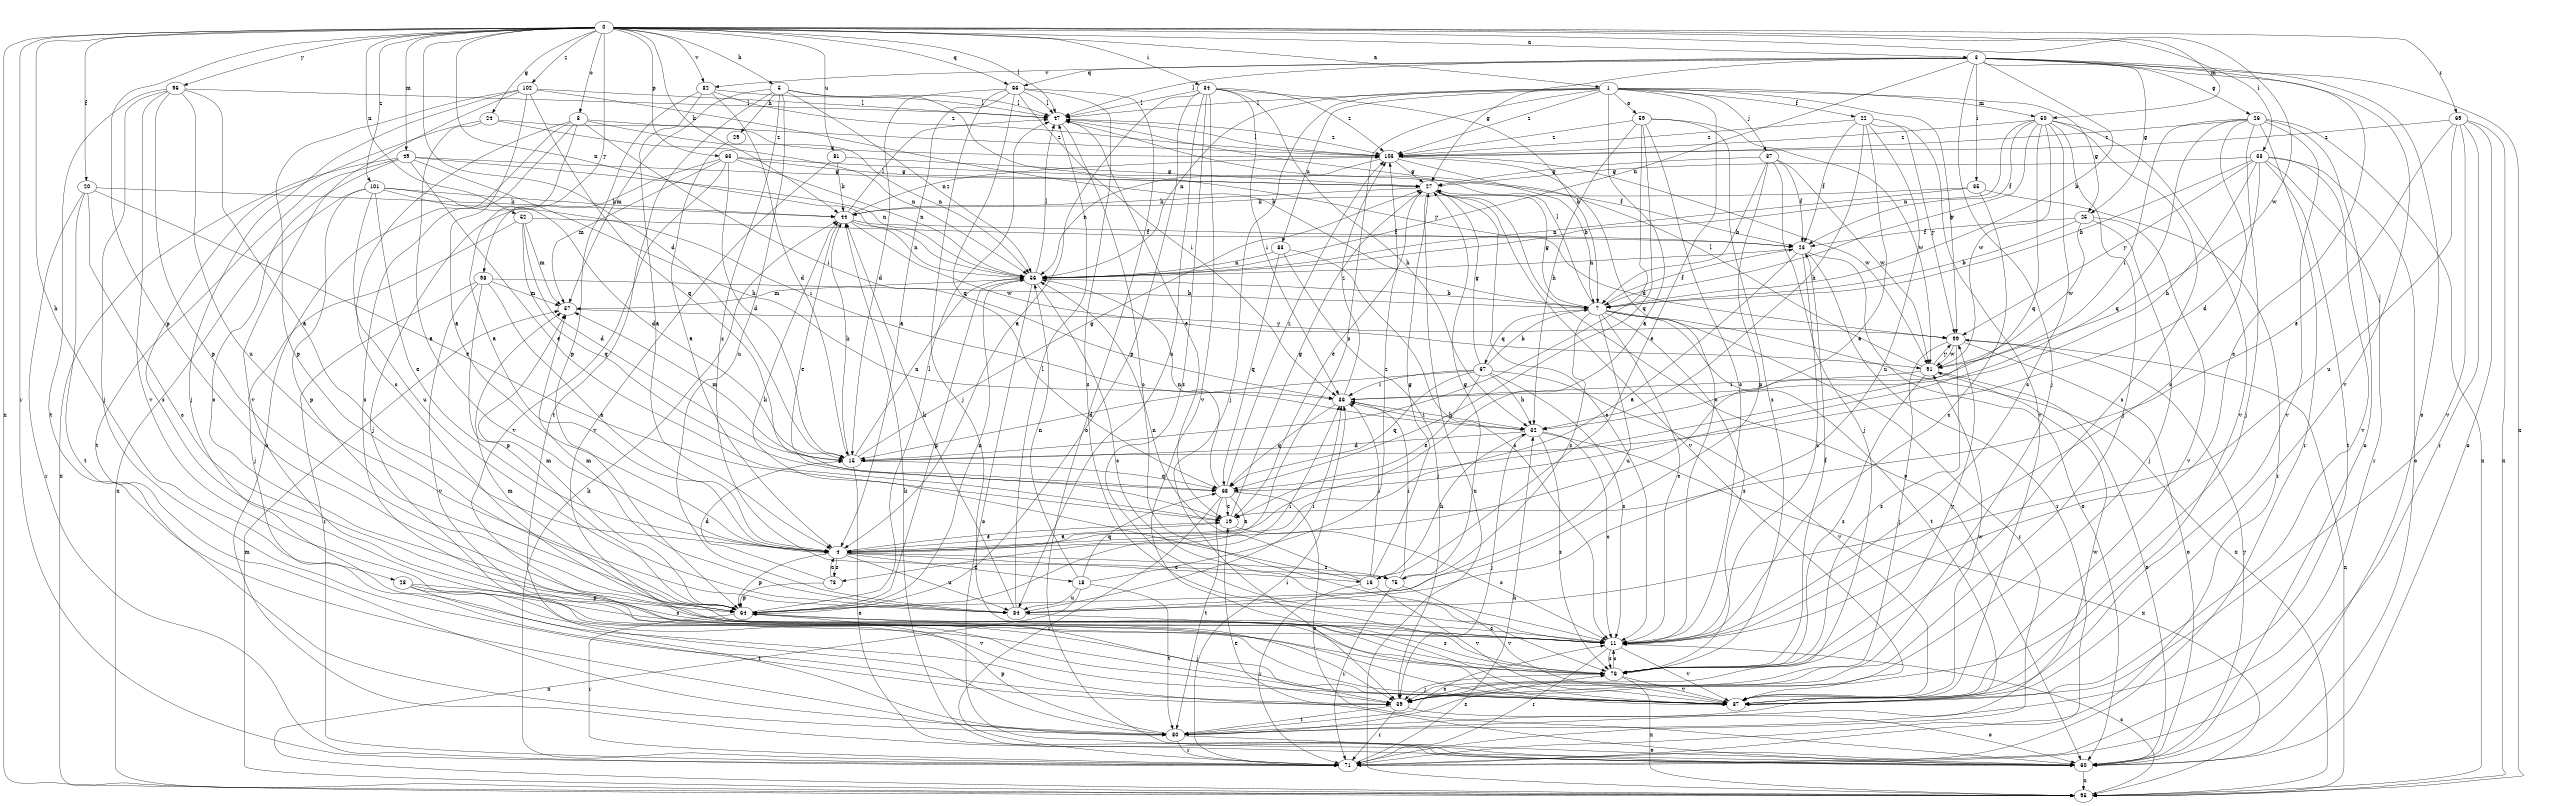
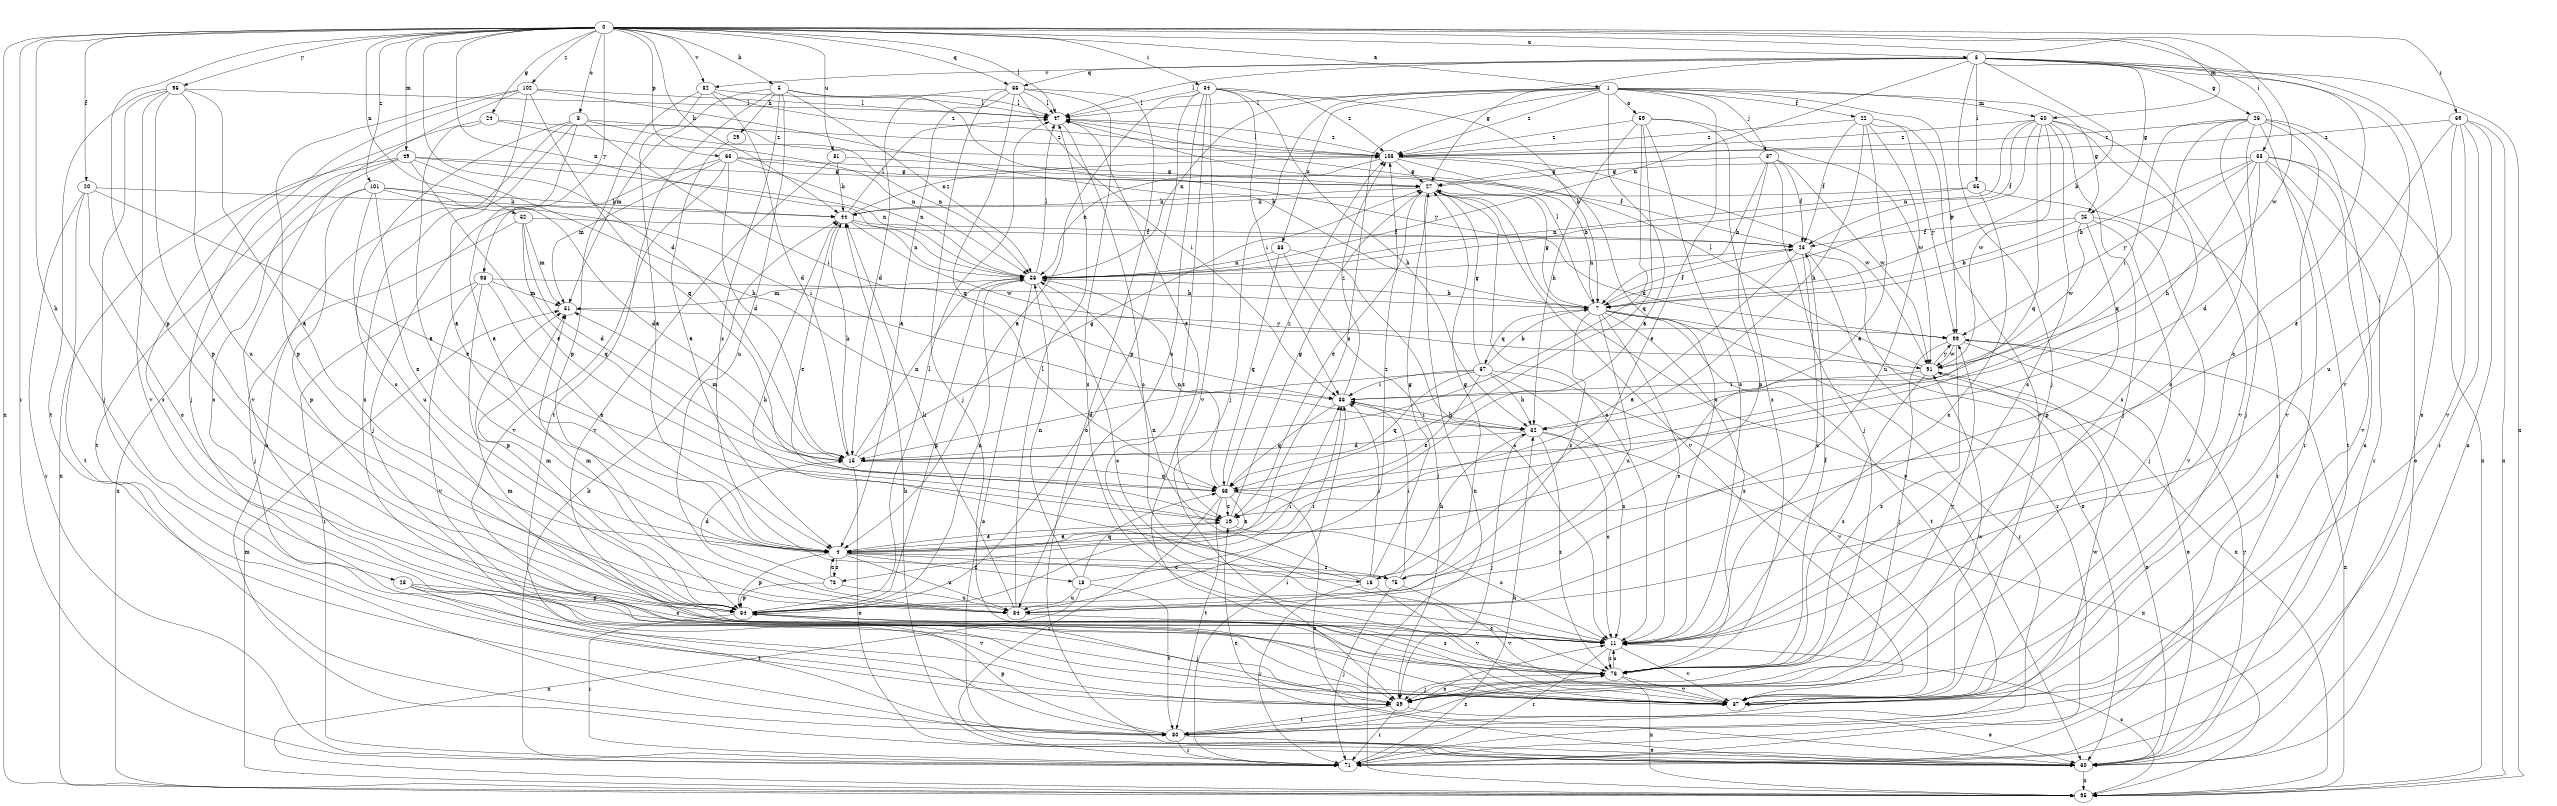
(567, 309) -> (567, 309)
none -> (928, 594)
none -> (1532, 596)
(1344, 674) -> (1344, 674)
